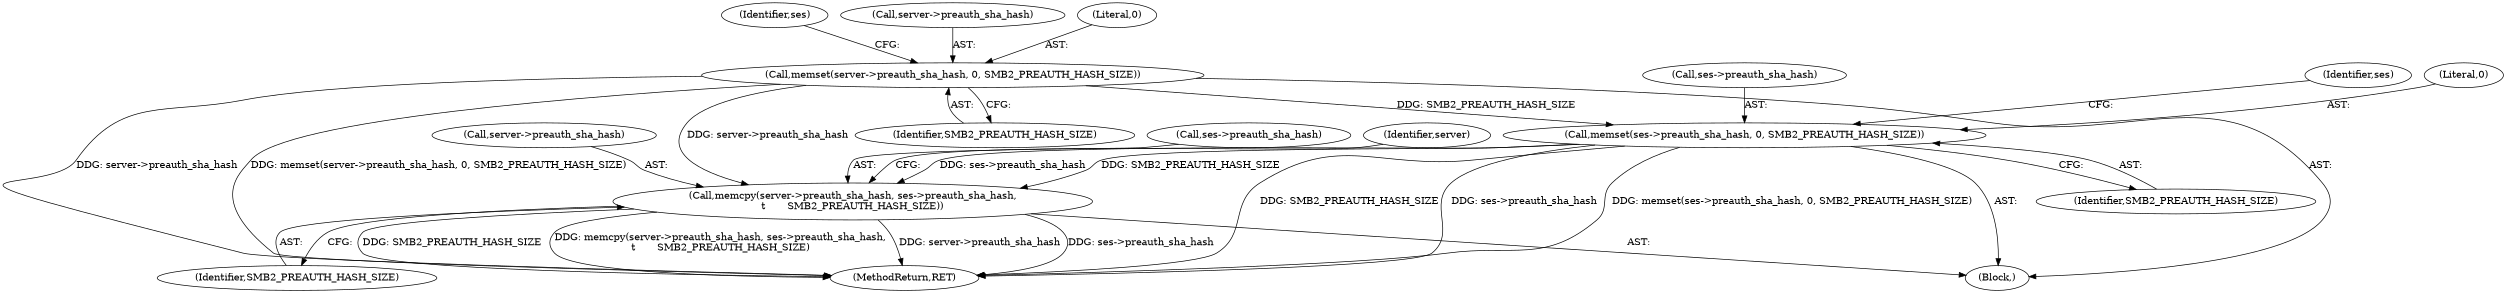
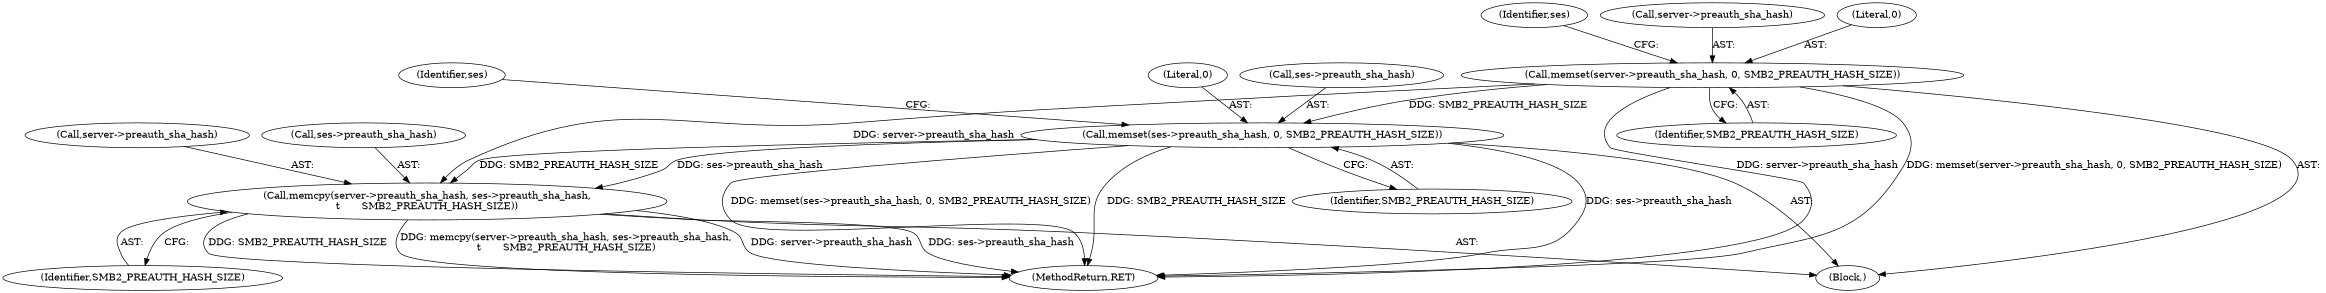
(1427, 135) -> none
